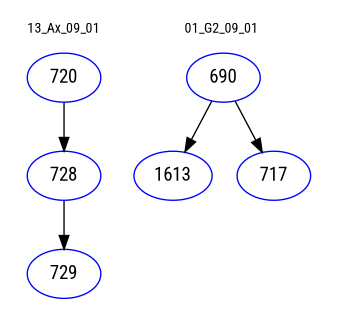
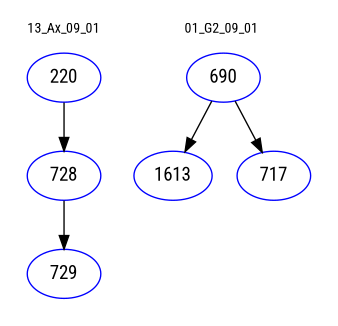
(64, 78) -> (64, 78)
